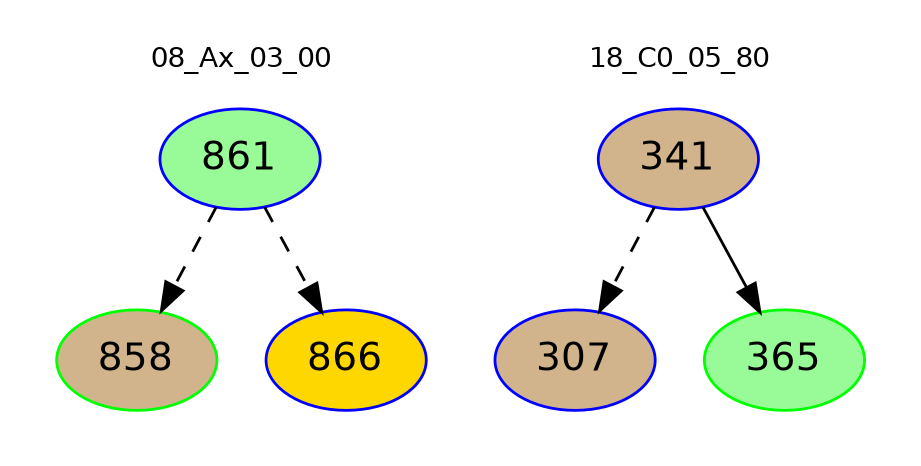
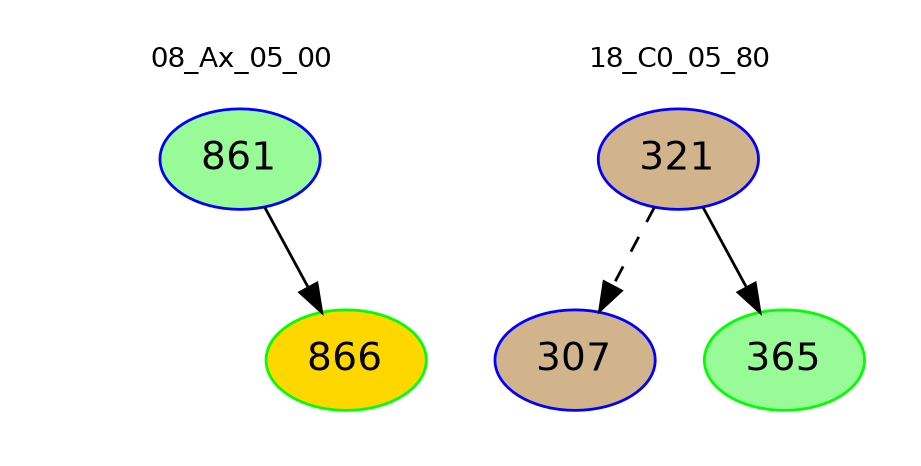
(241, 60) -> (241, 60)
(678, 159) -> (678, 159)
(286, 247) -> (286, 247)
(137, 360) -> none
(346, 360) -> (346, 360)
